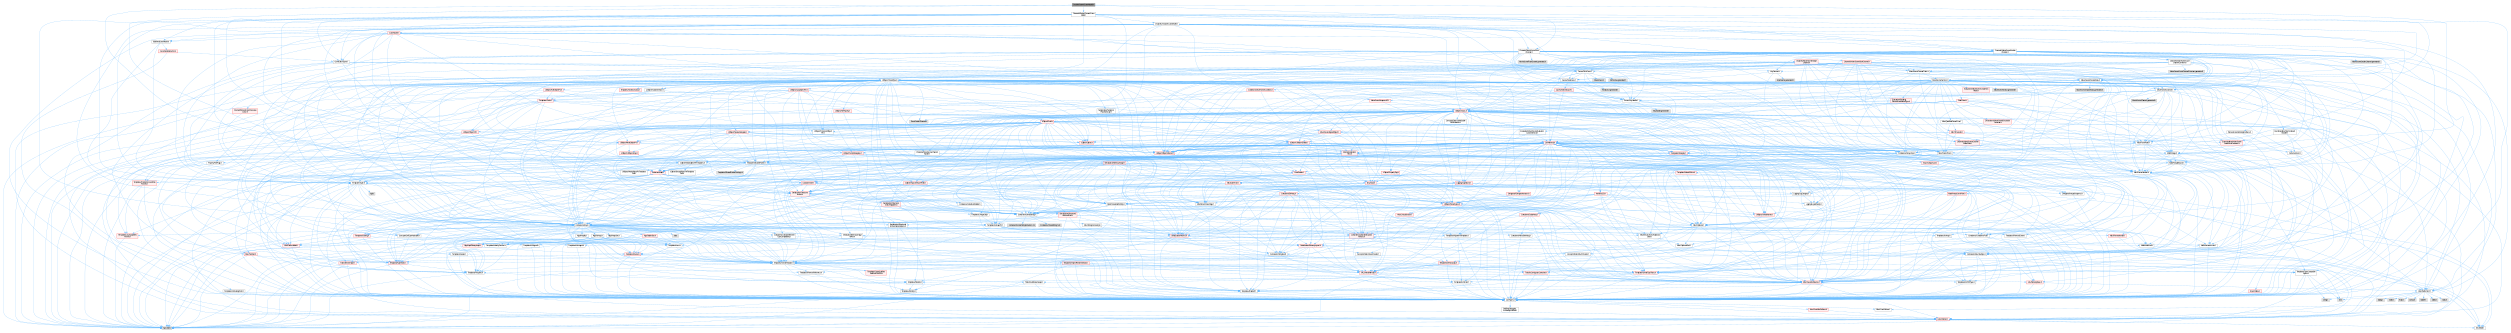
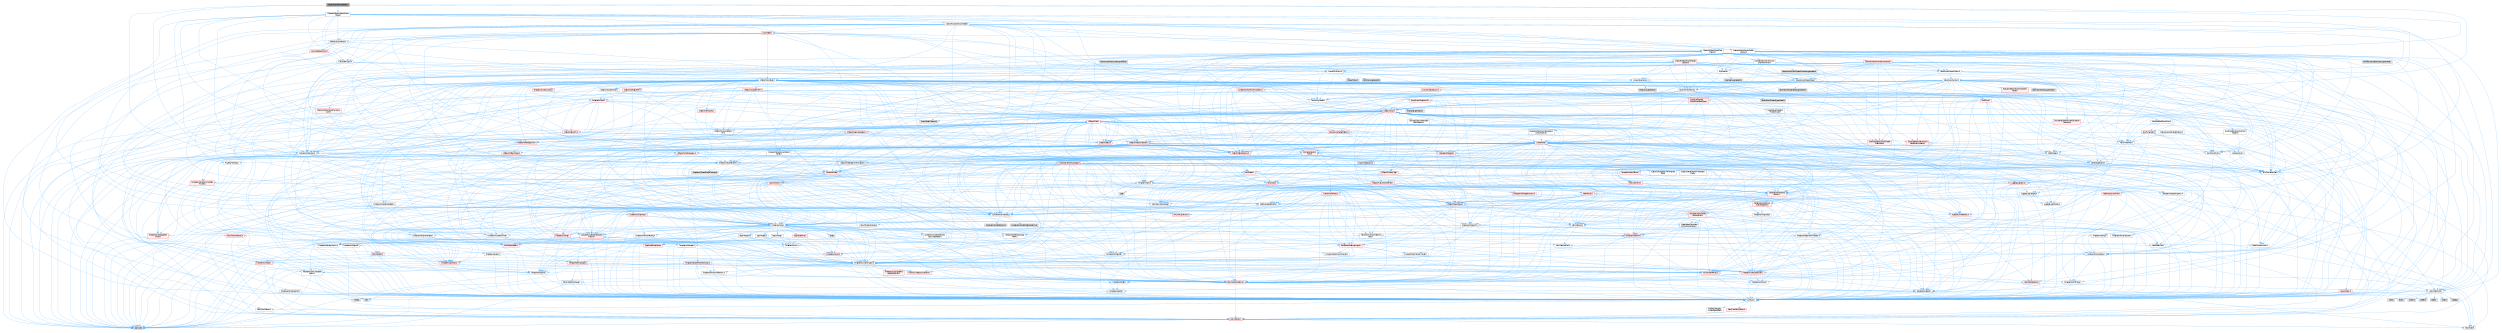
(2203, 83) -> (1860, 111)
